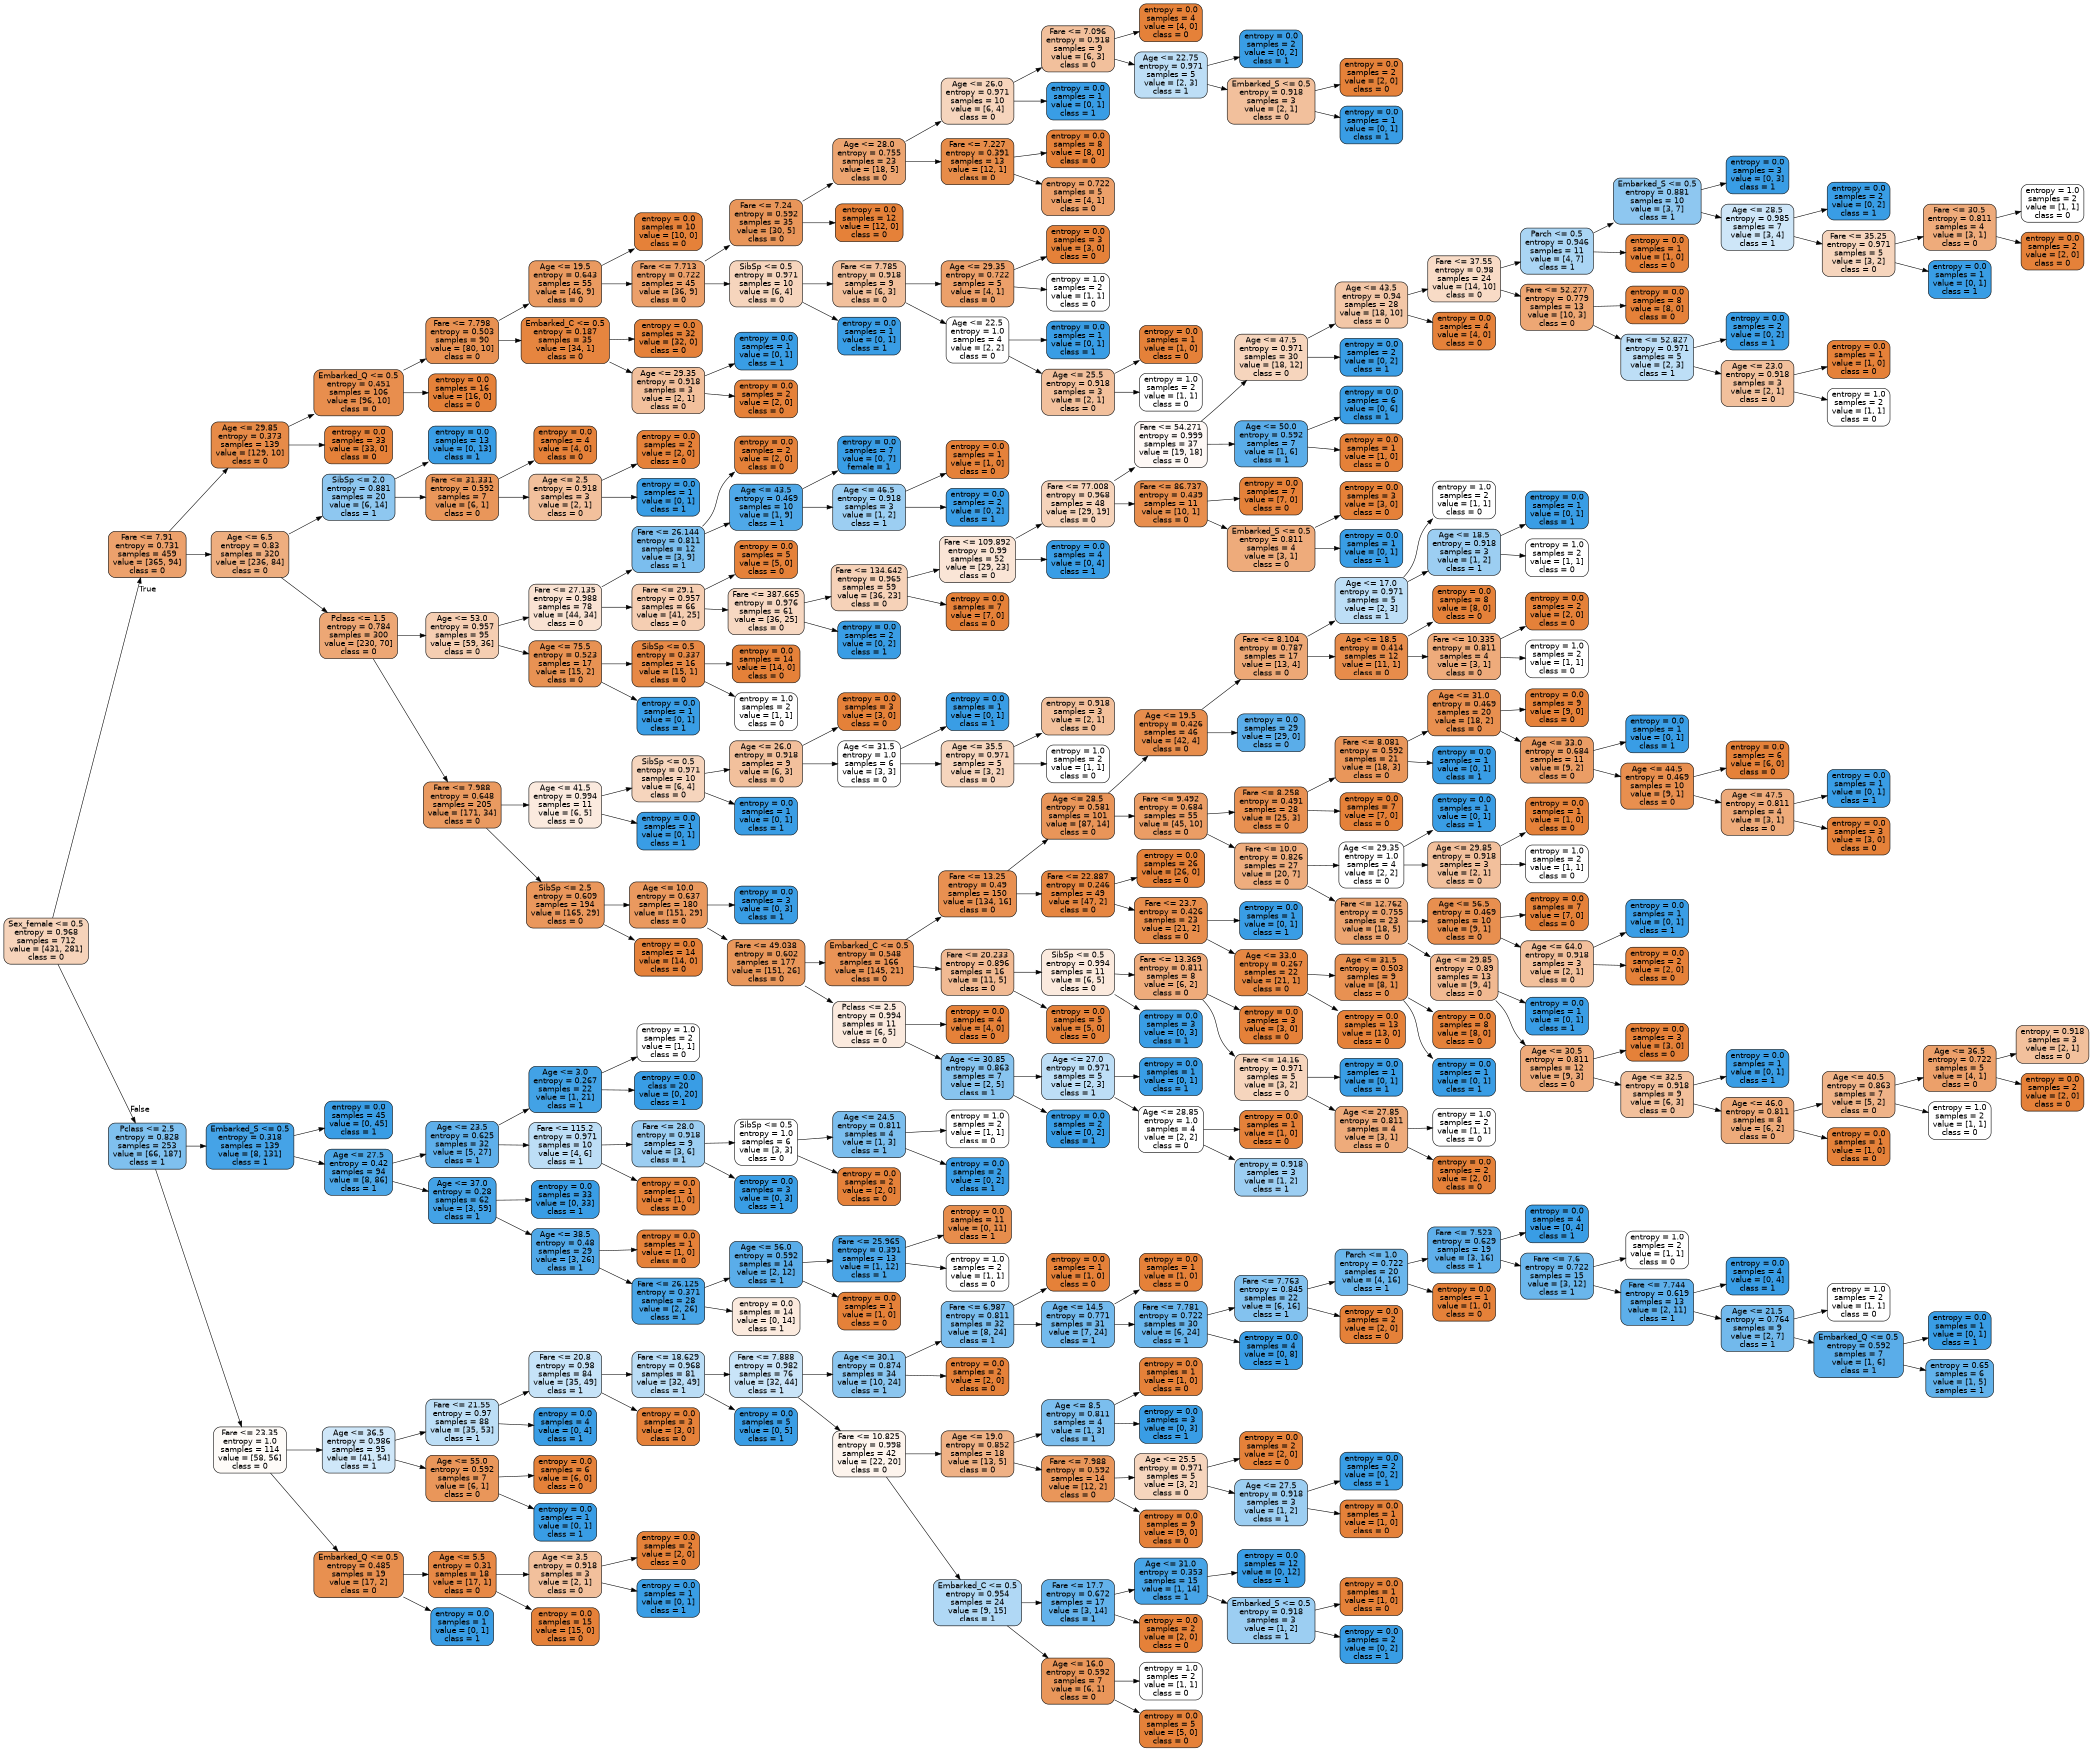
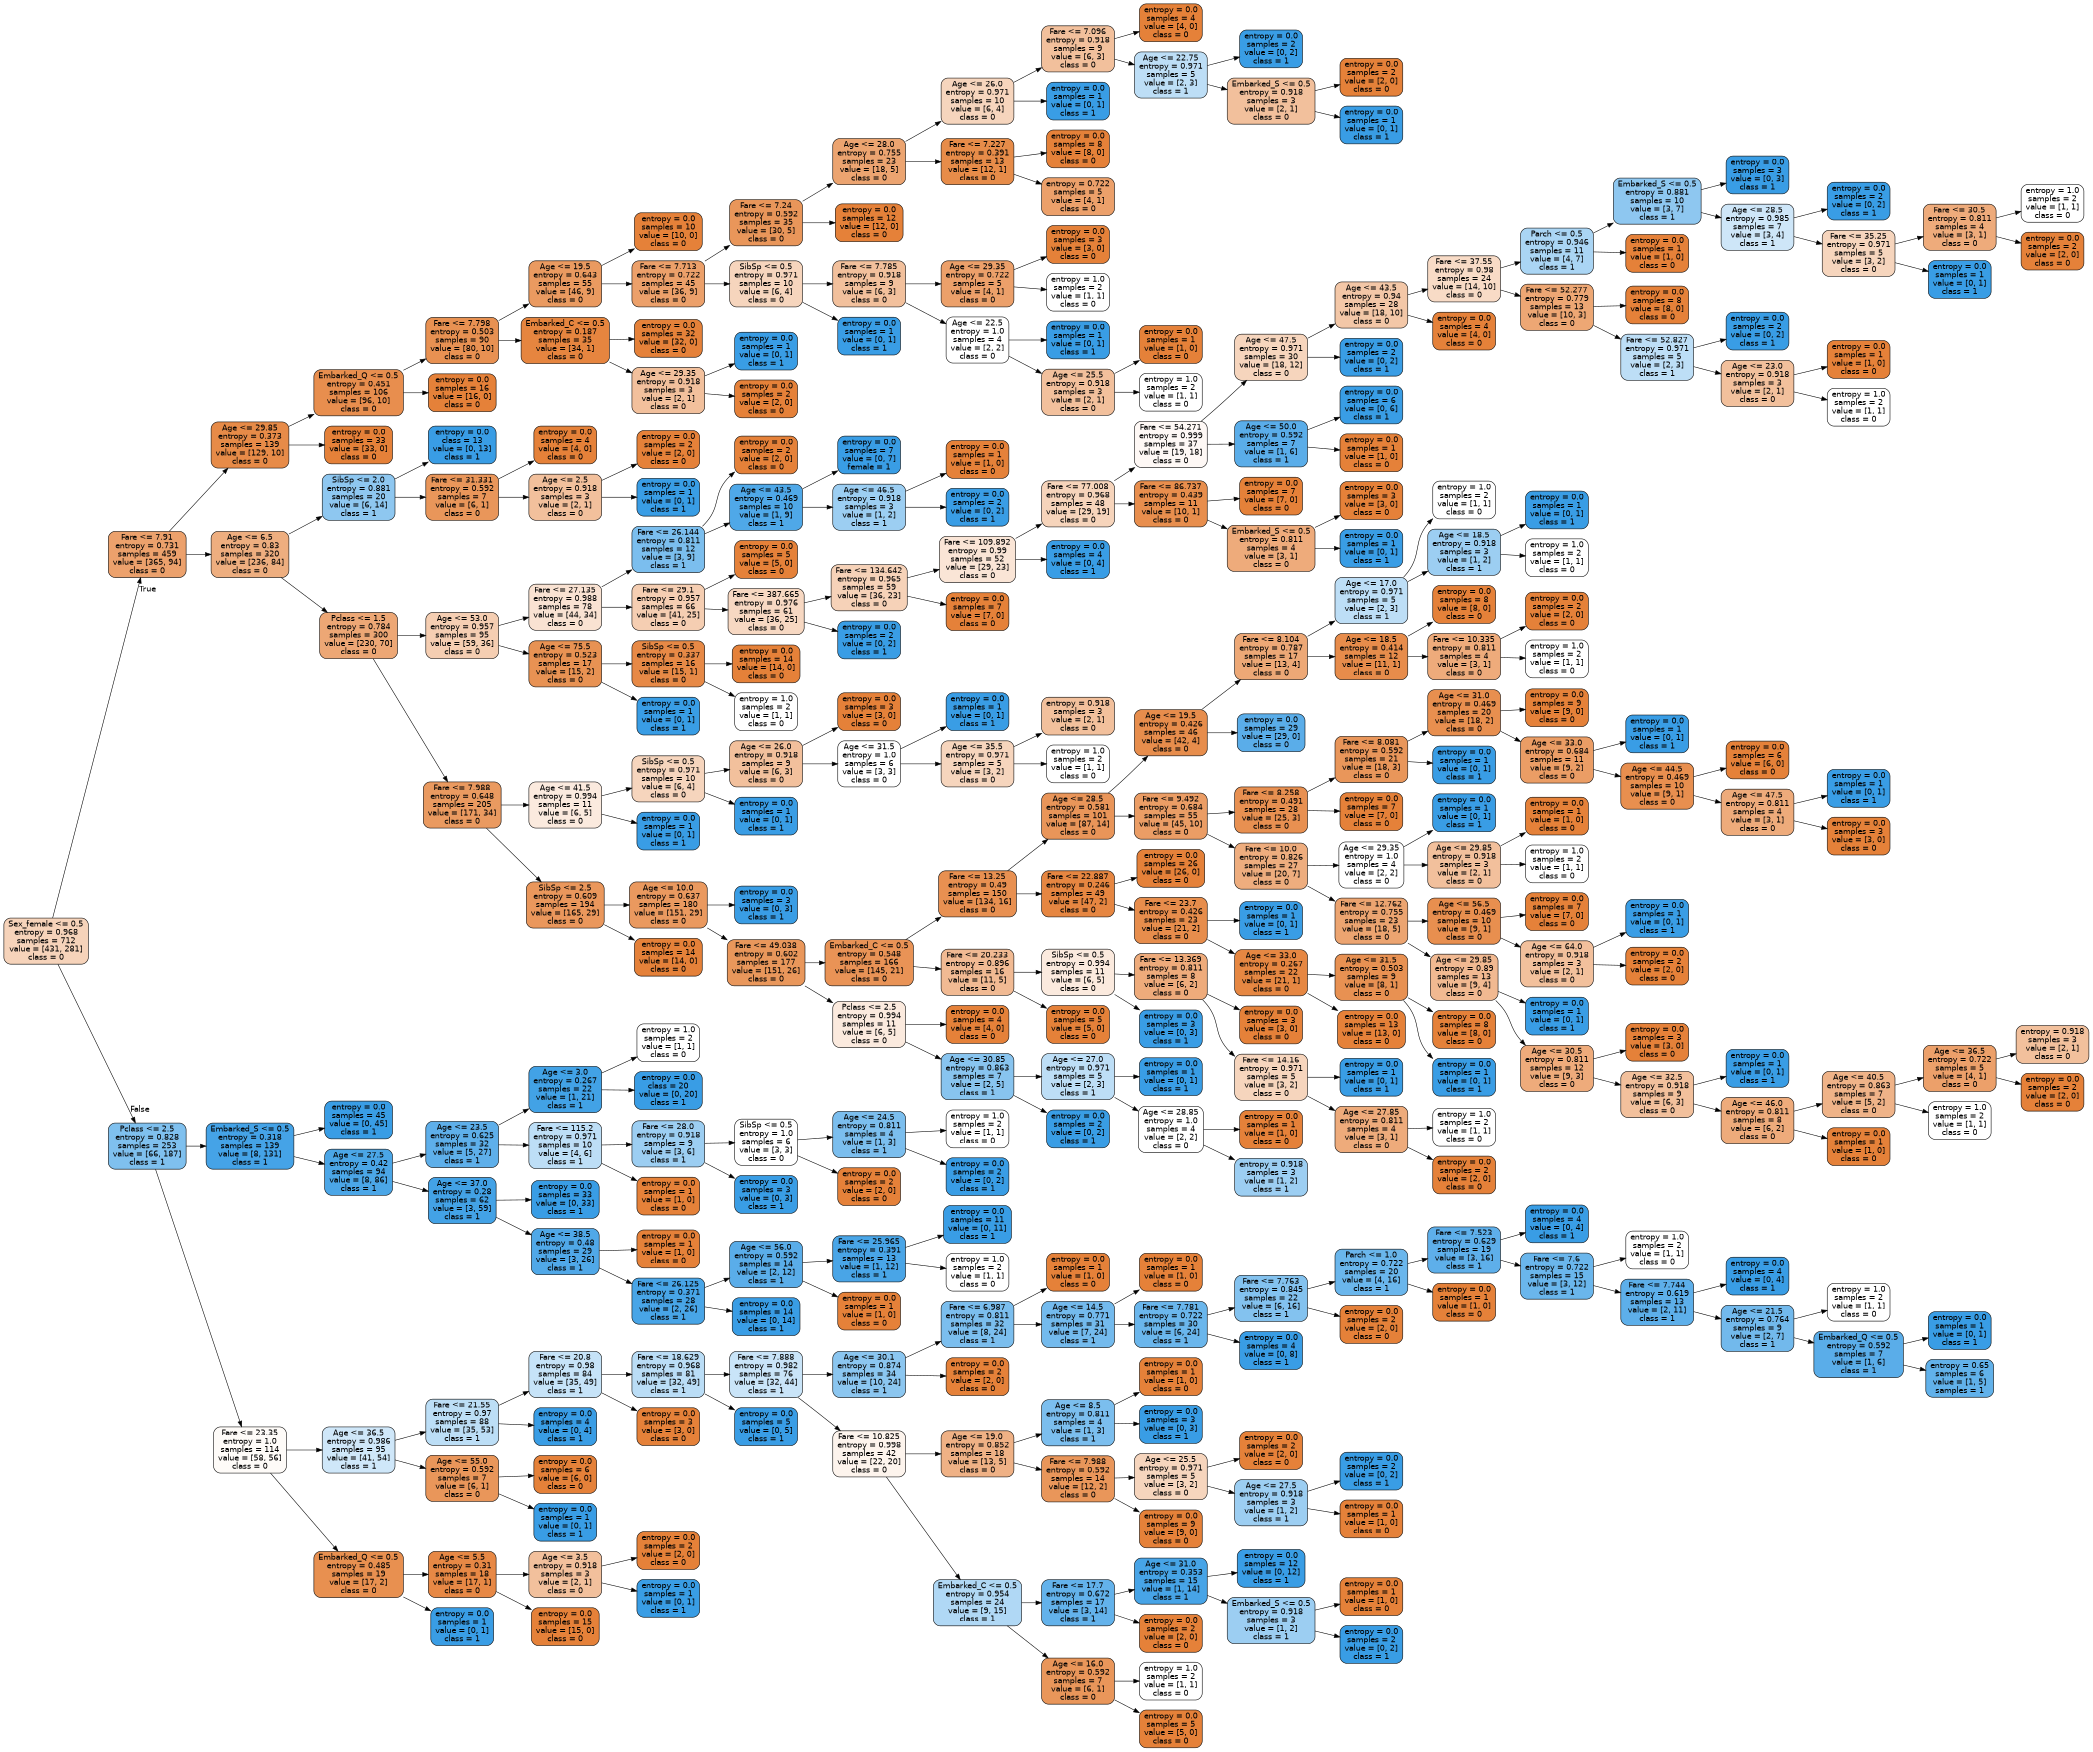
(462, 445) -> (462, 445)
(978, 1224) -> (978, 1224)
(766, 1317) -> (766, 1317)
